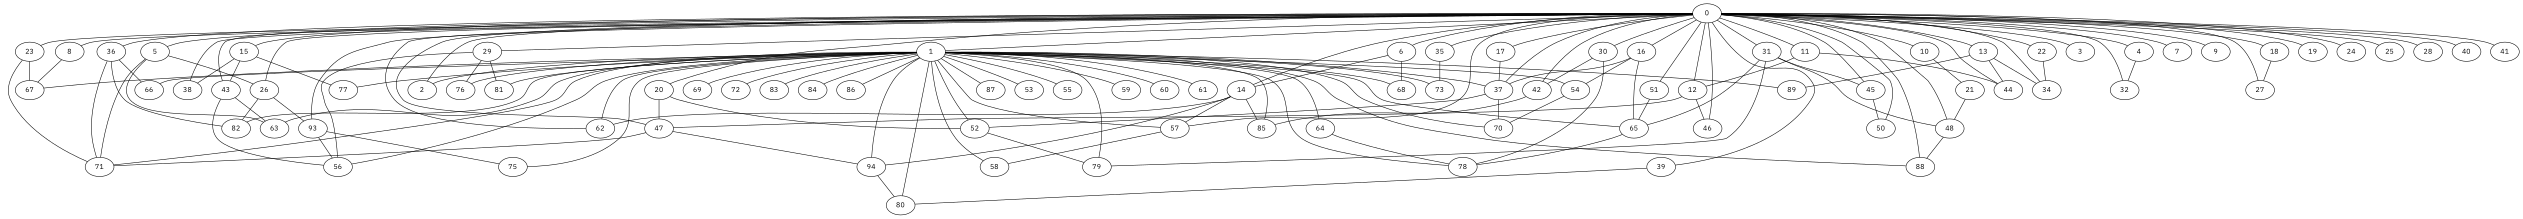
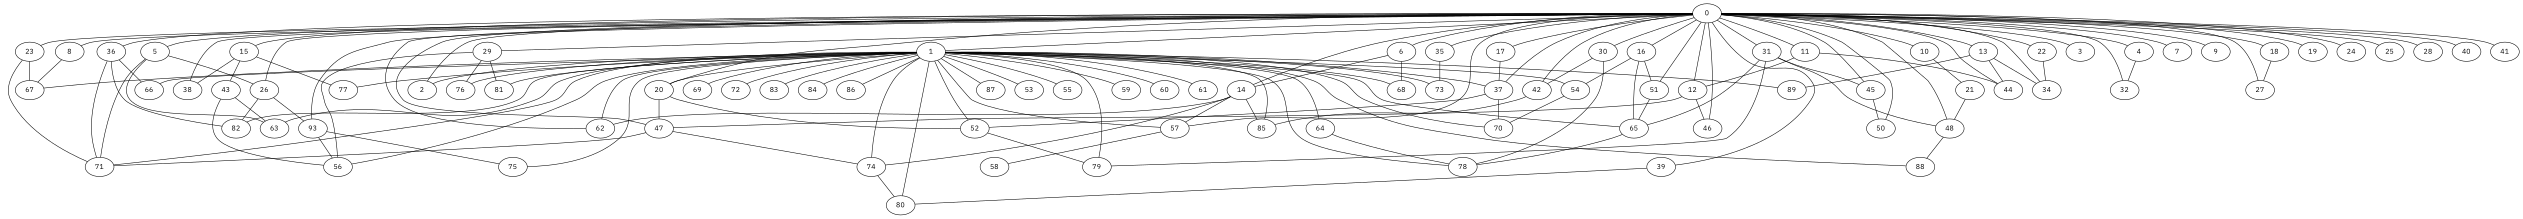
(938, 17) -> none
(1857, 40) -> none
(1589, 69) -> (1648, 71)
(947, 124) -> (749, 69)
(871, 167) -> (871, 167)
